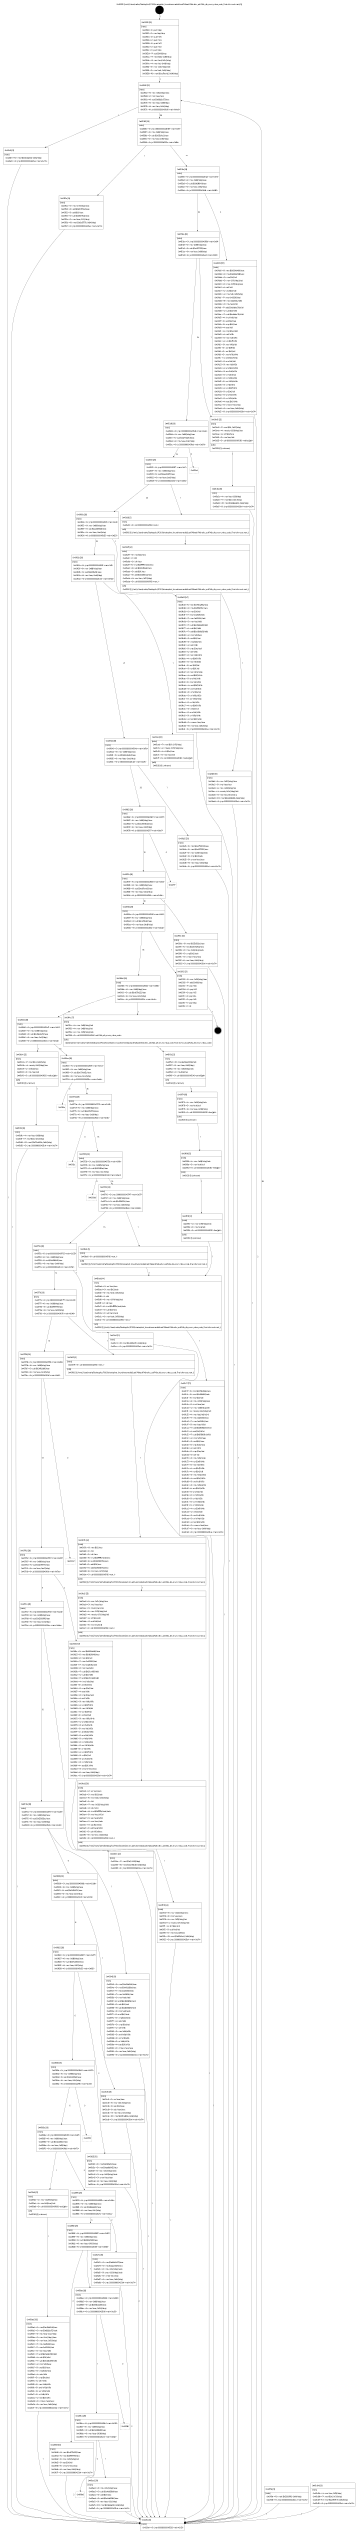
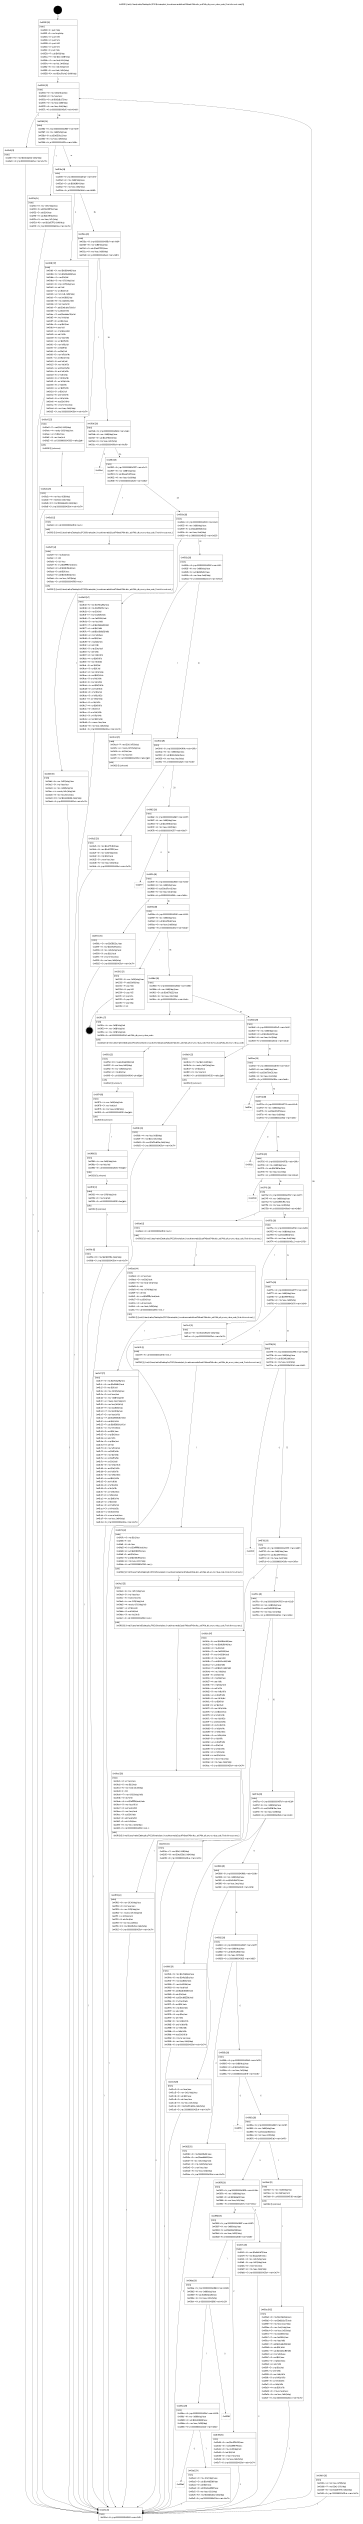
(212, 1259) -> (107, 1229)
